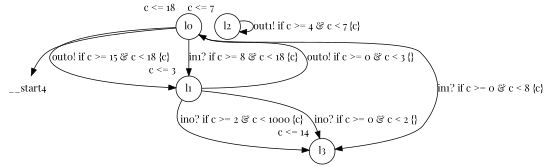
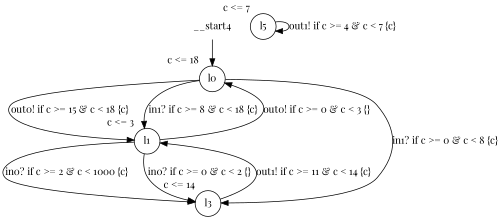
(228, 27) -> (263, 27)
(100, 37) -> (212, 49)
none -> (238, 158)
